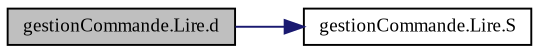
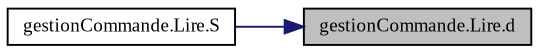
(260, 27) -> (260, 27)
